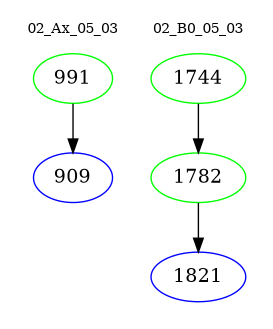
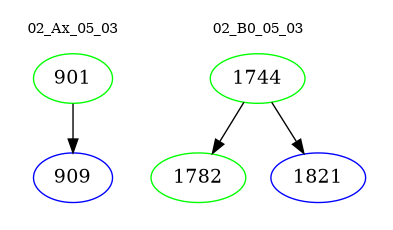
(73, 79) -> (73, 79)
(198, 221) -> (284, 122)
